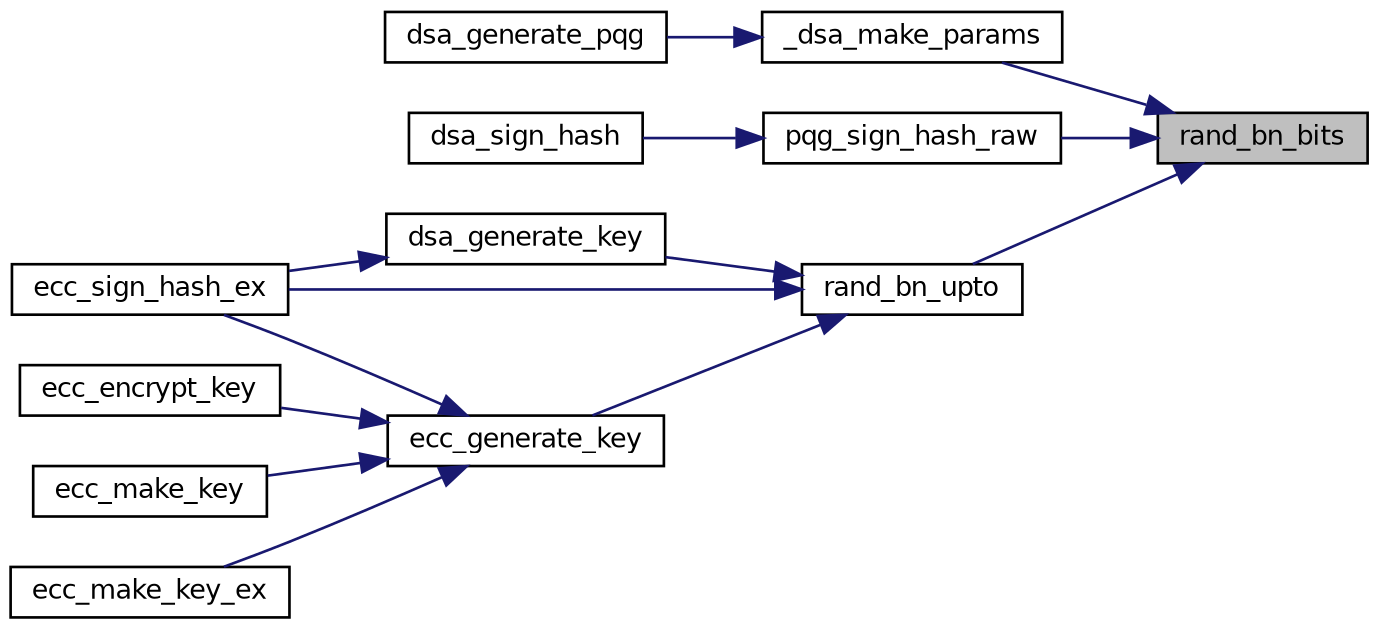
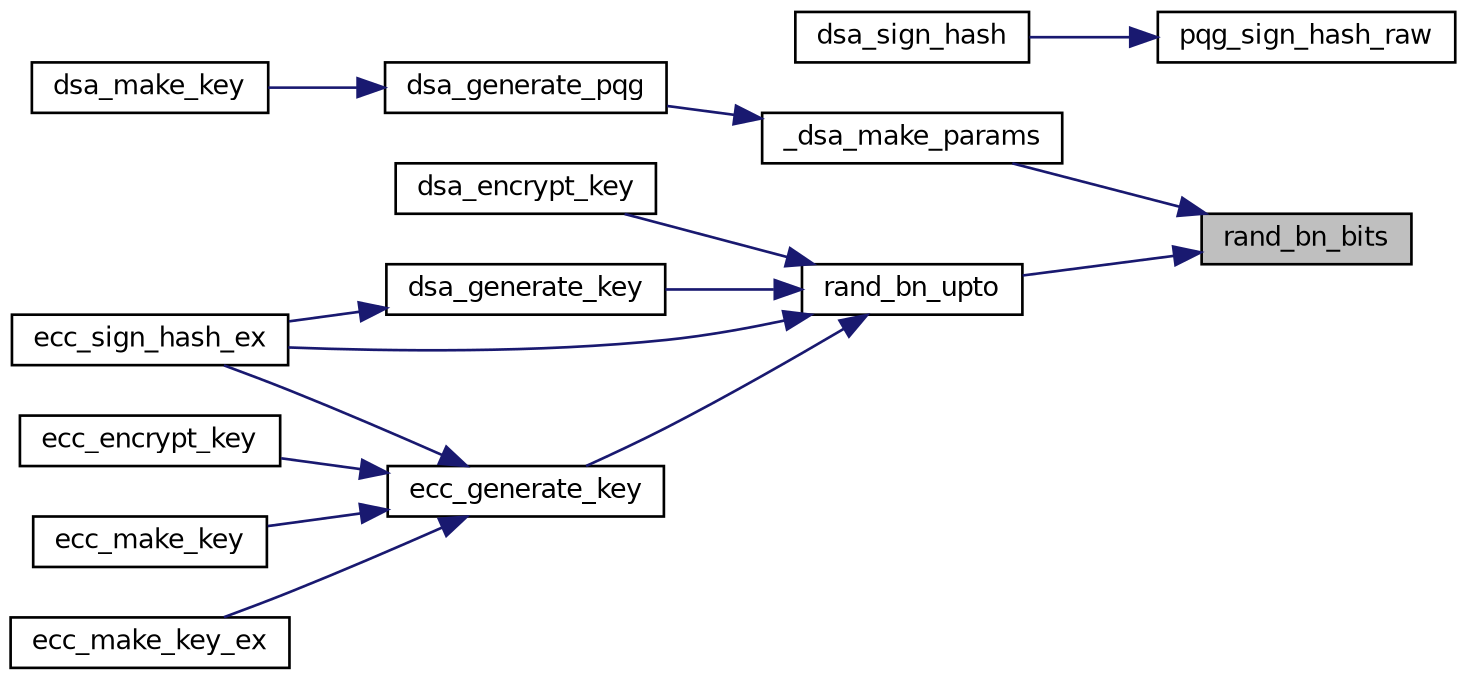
none -> (150, 88)
(1096, 138) -> none
none -> (526, 189)
